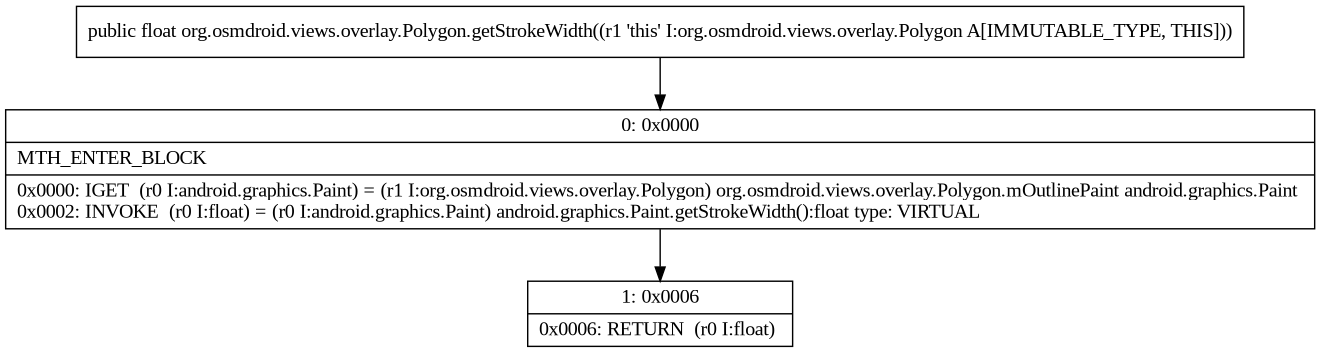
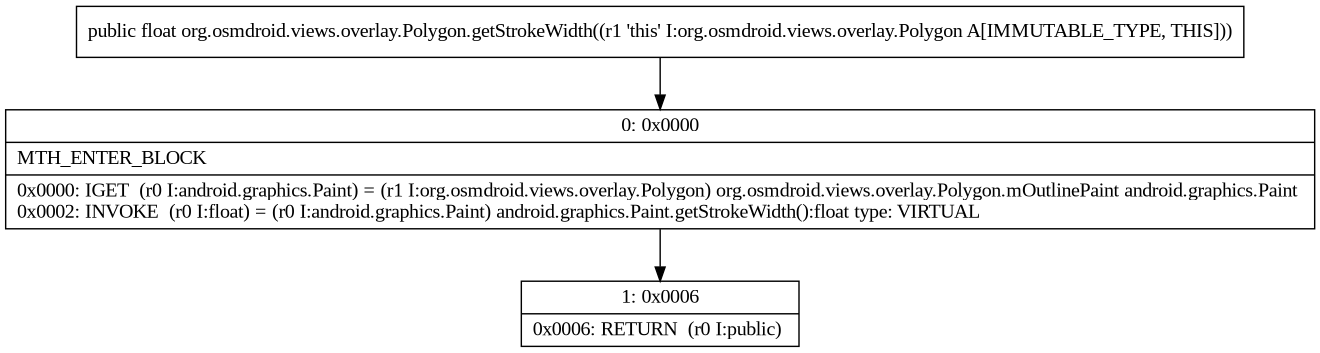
(660, 329) -> (660, 329)
